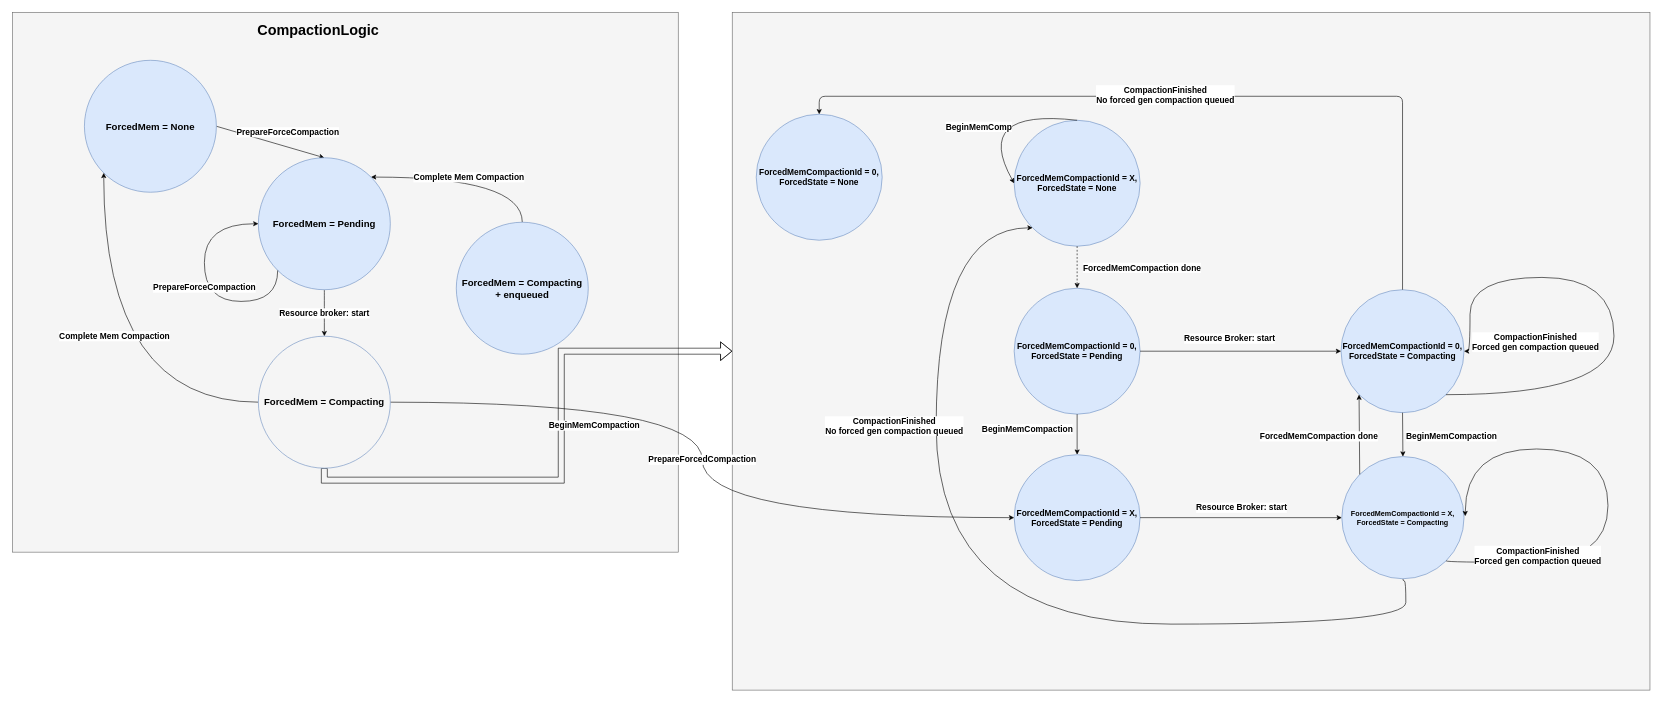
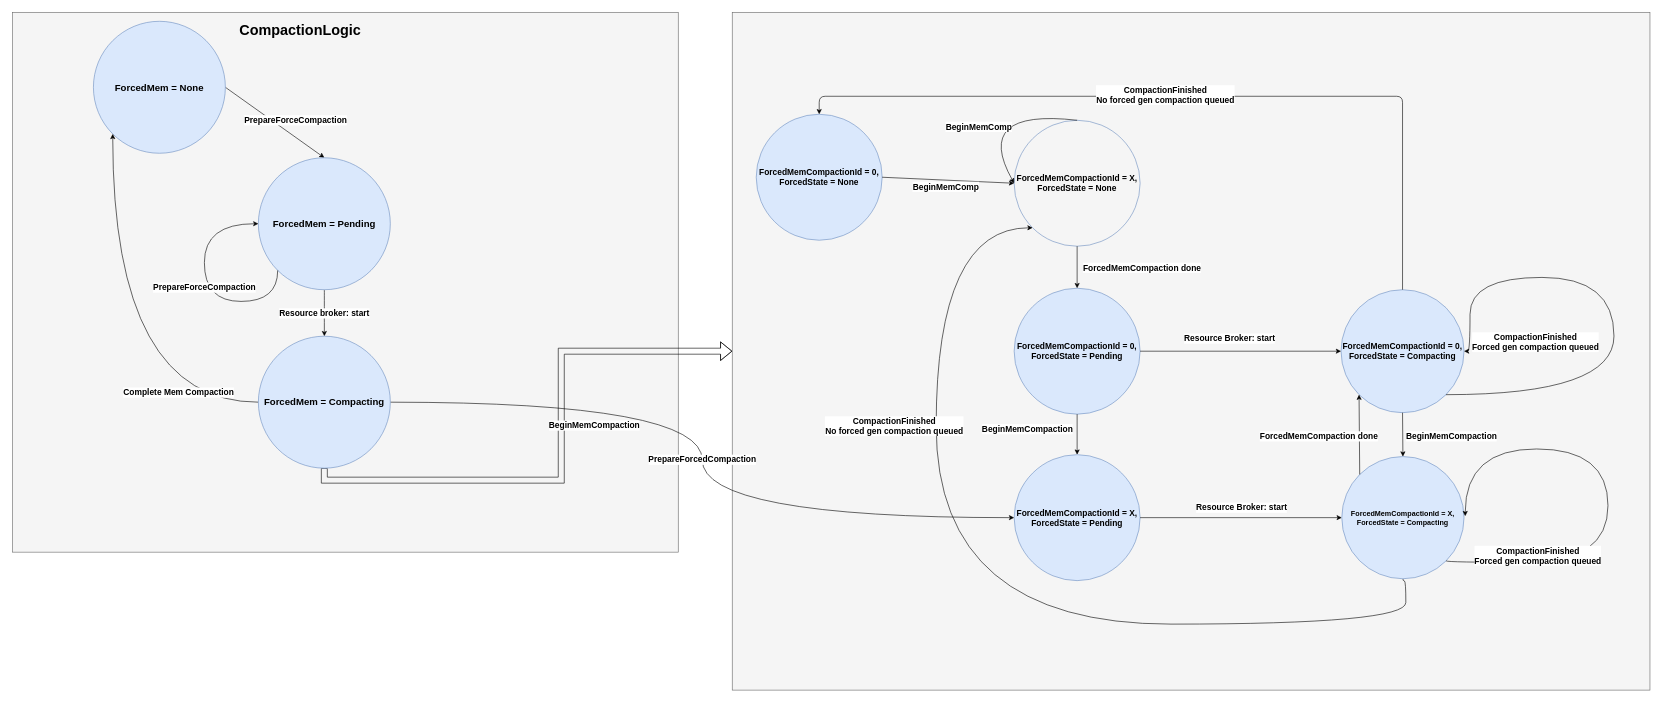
(318, 30) -> (300, 30)
(150, 126) -> (159, 87)
none -> (1001, 183)
(1077, 183) -> (1077, 183)
(496, 192) -> none
(1077, 264) -> (1077, 264)
(522, 288) -> none
(324, 402) -> (324, 402)
